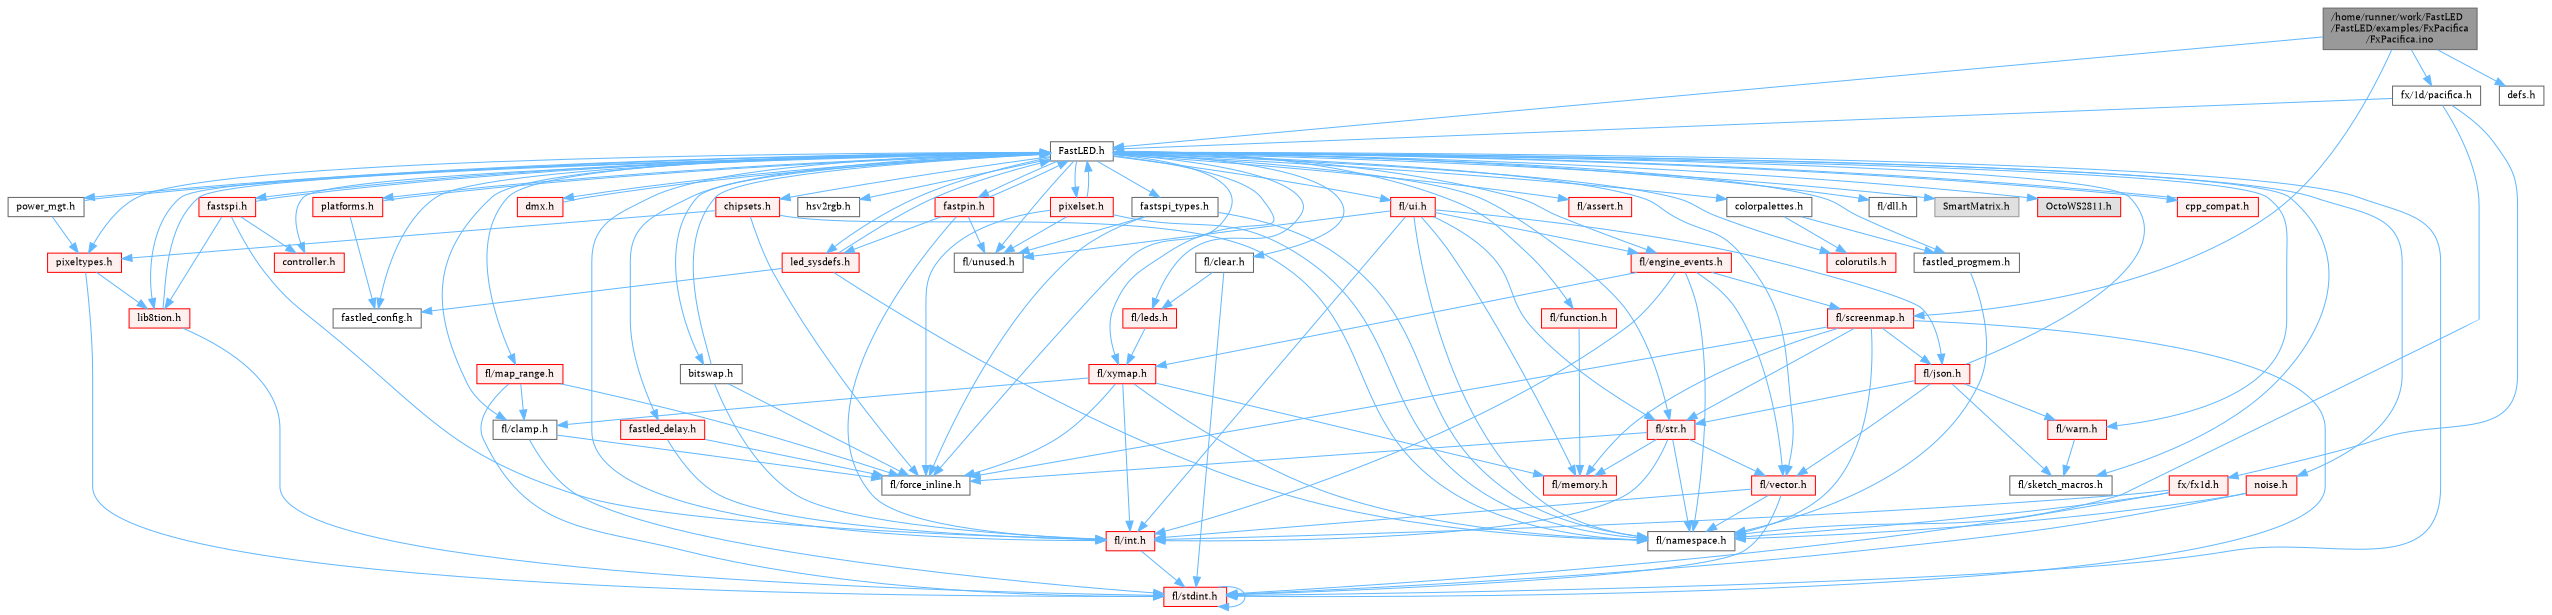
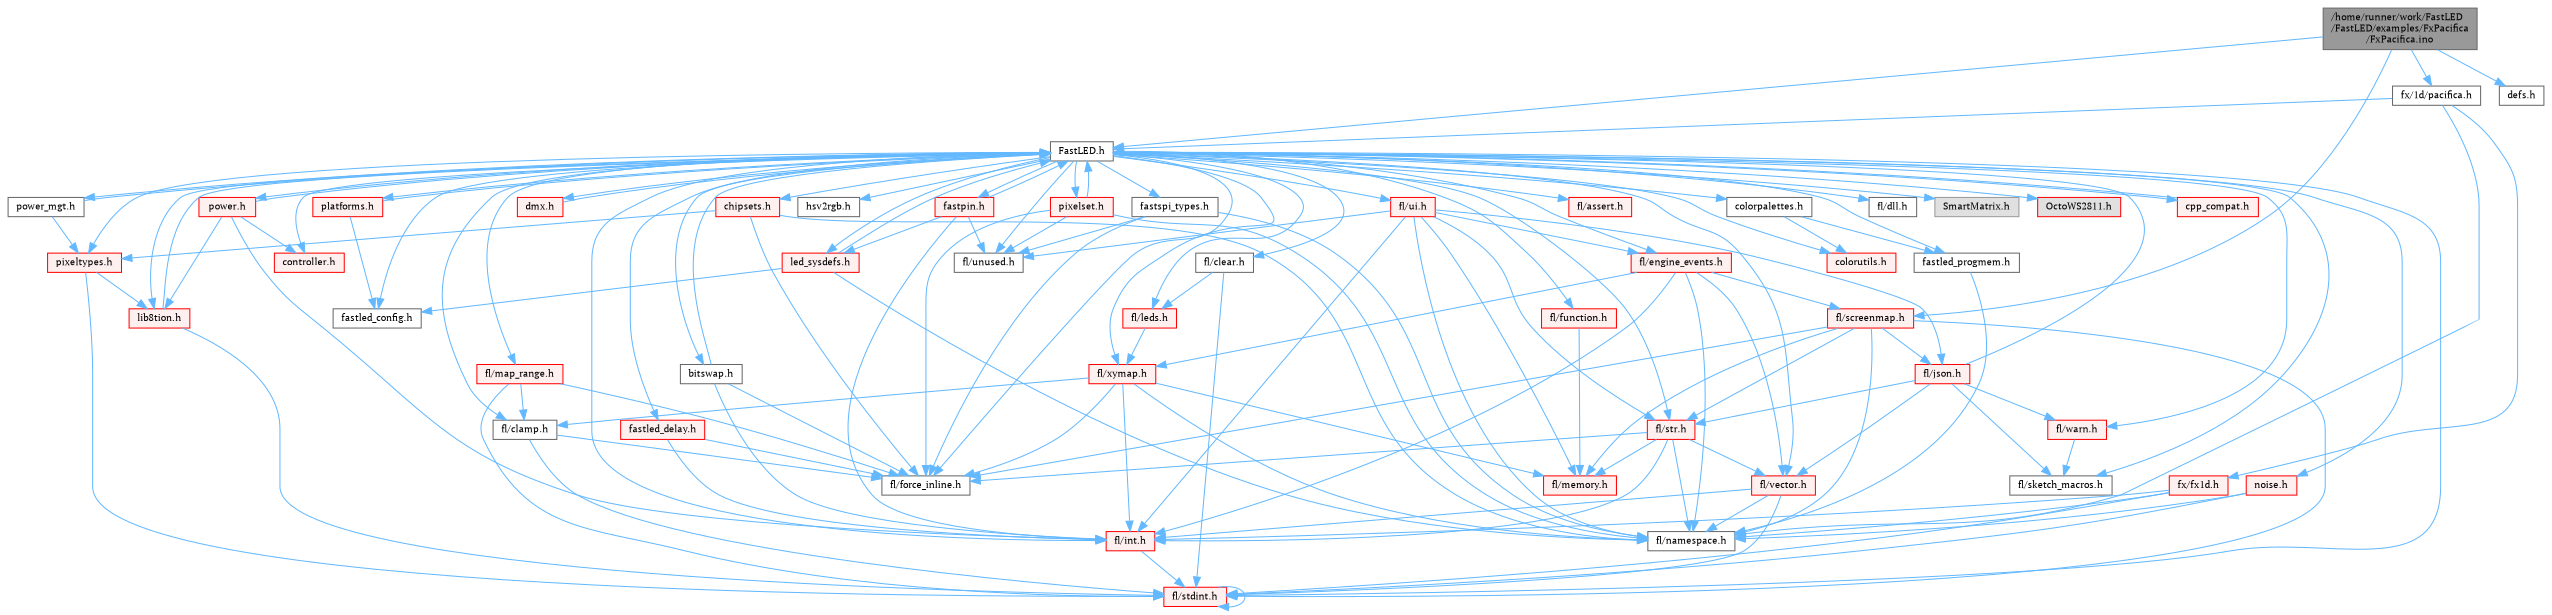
(227, 207) -> (227, 207)
